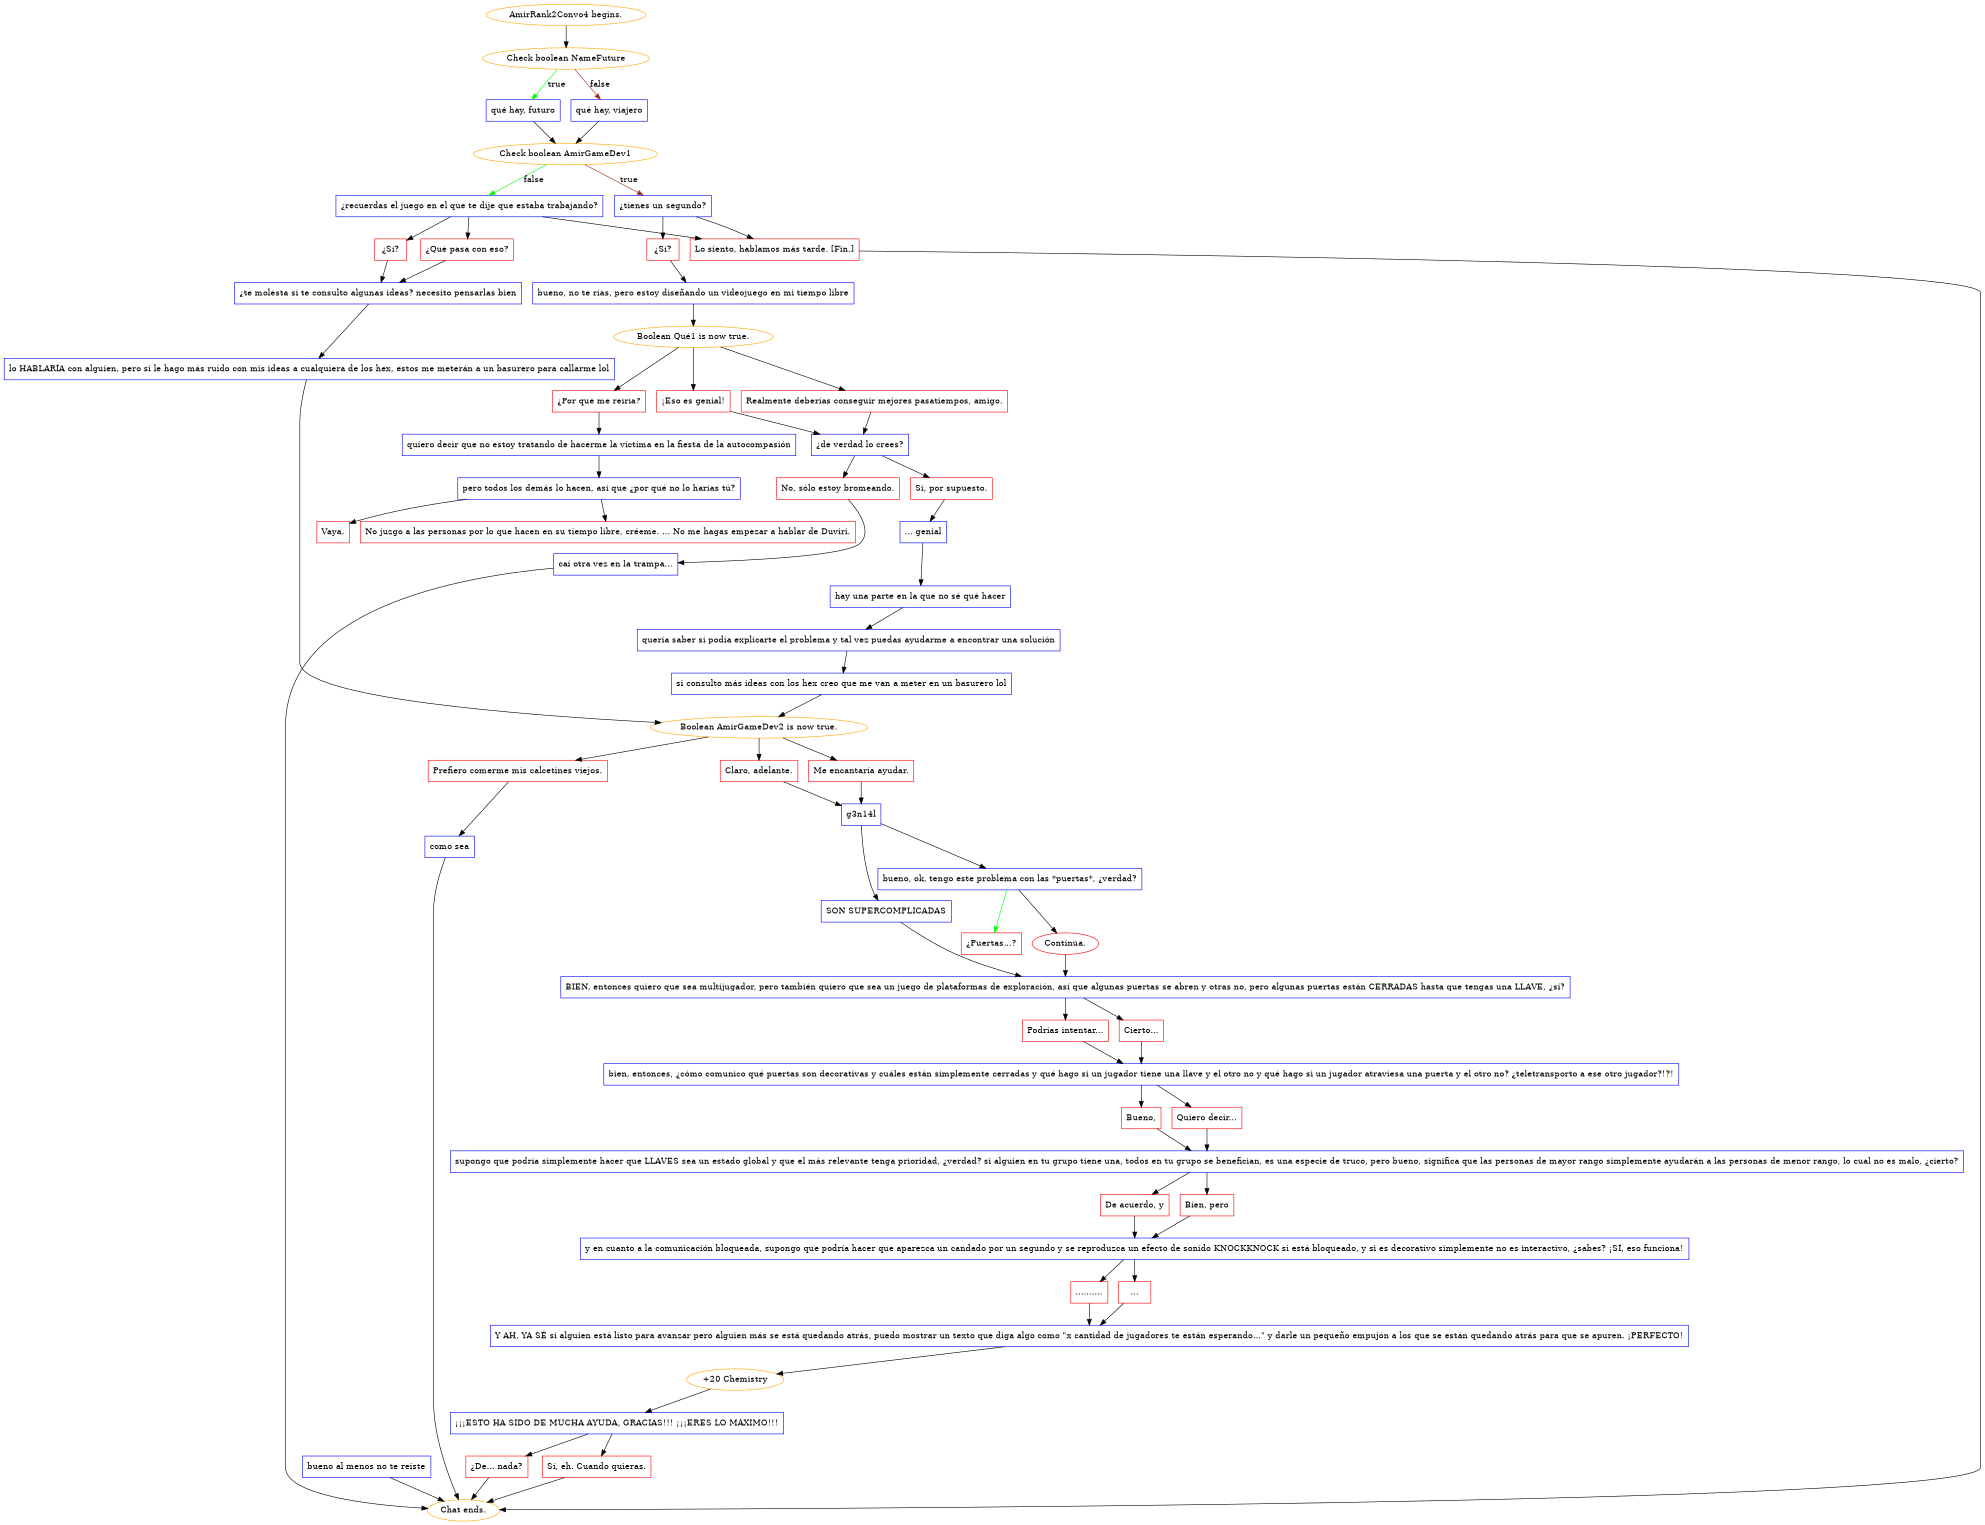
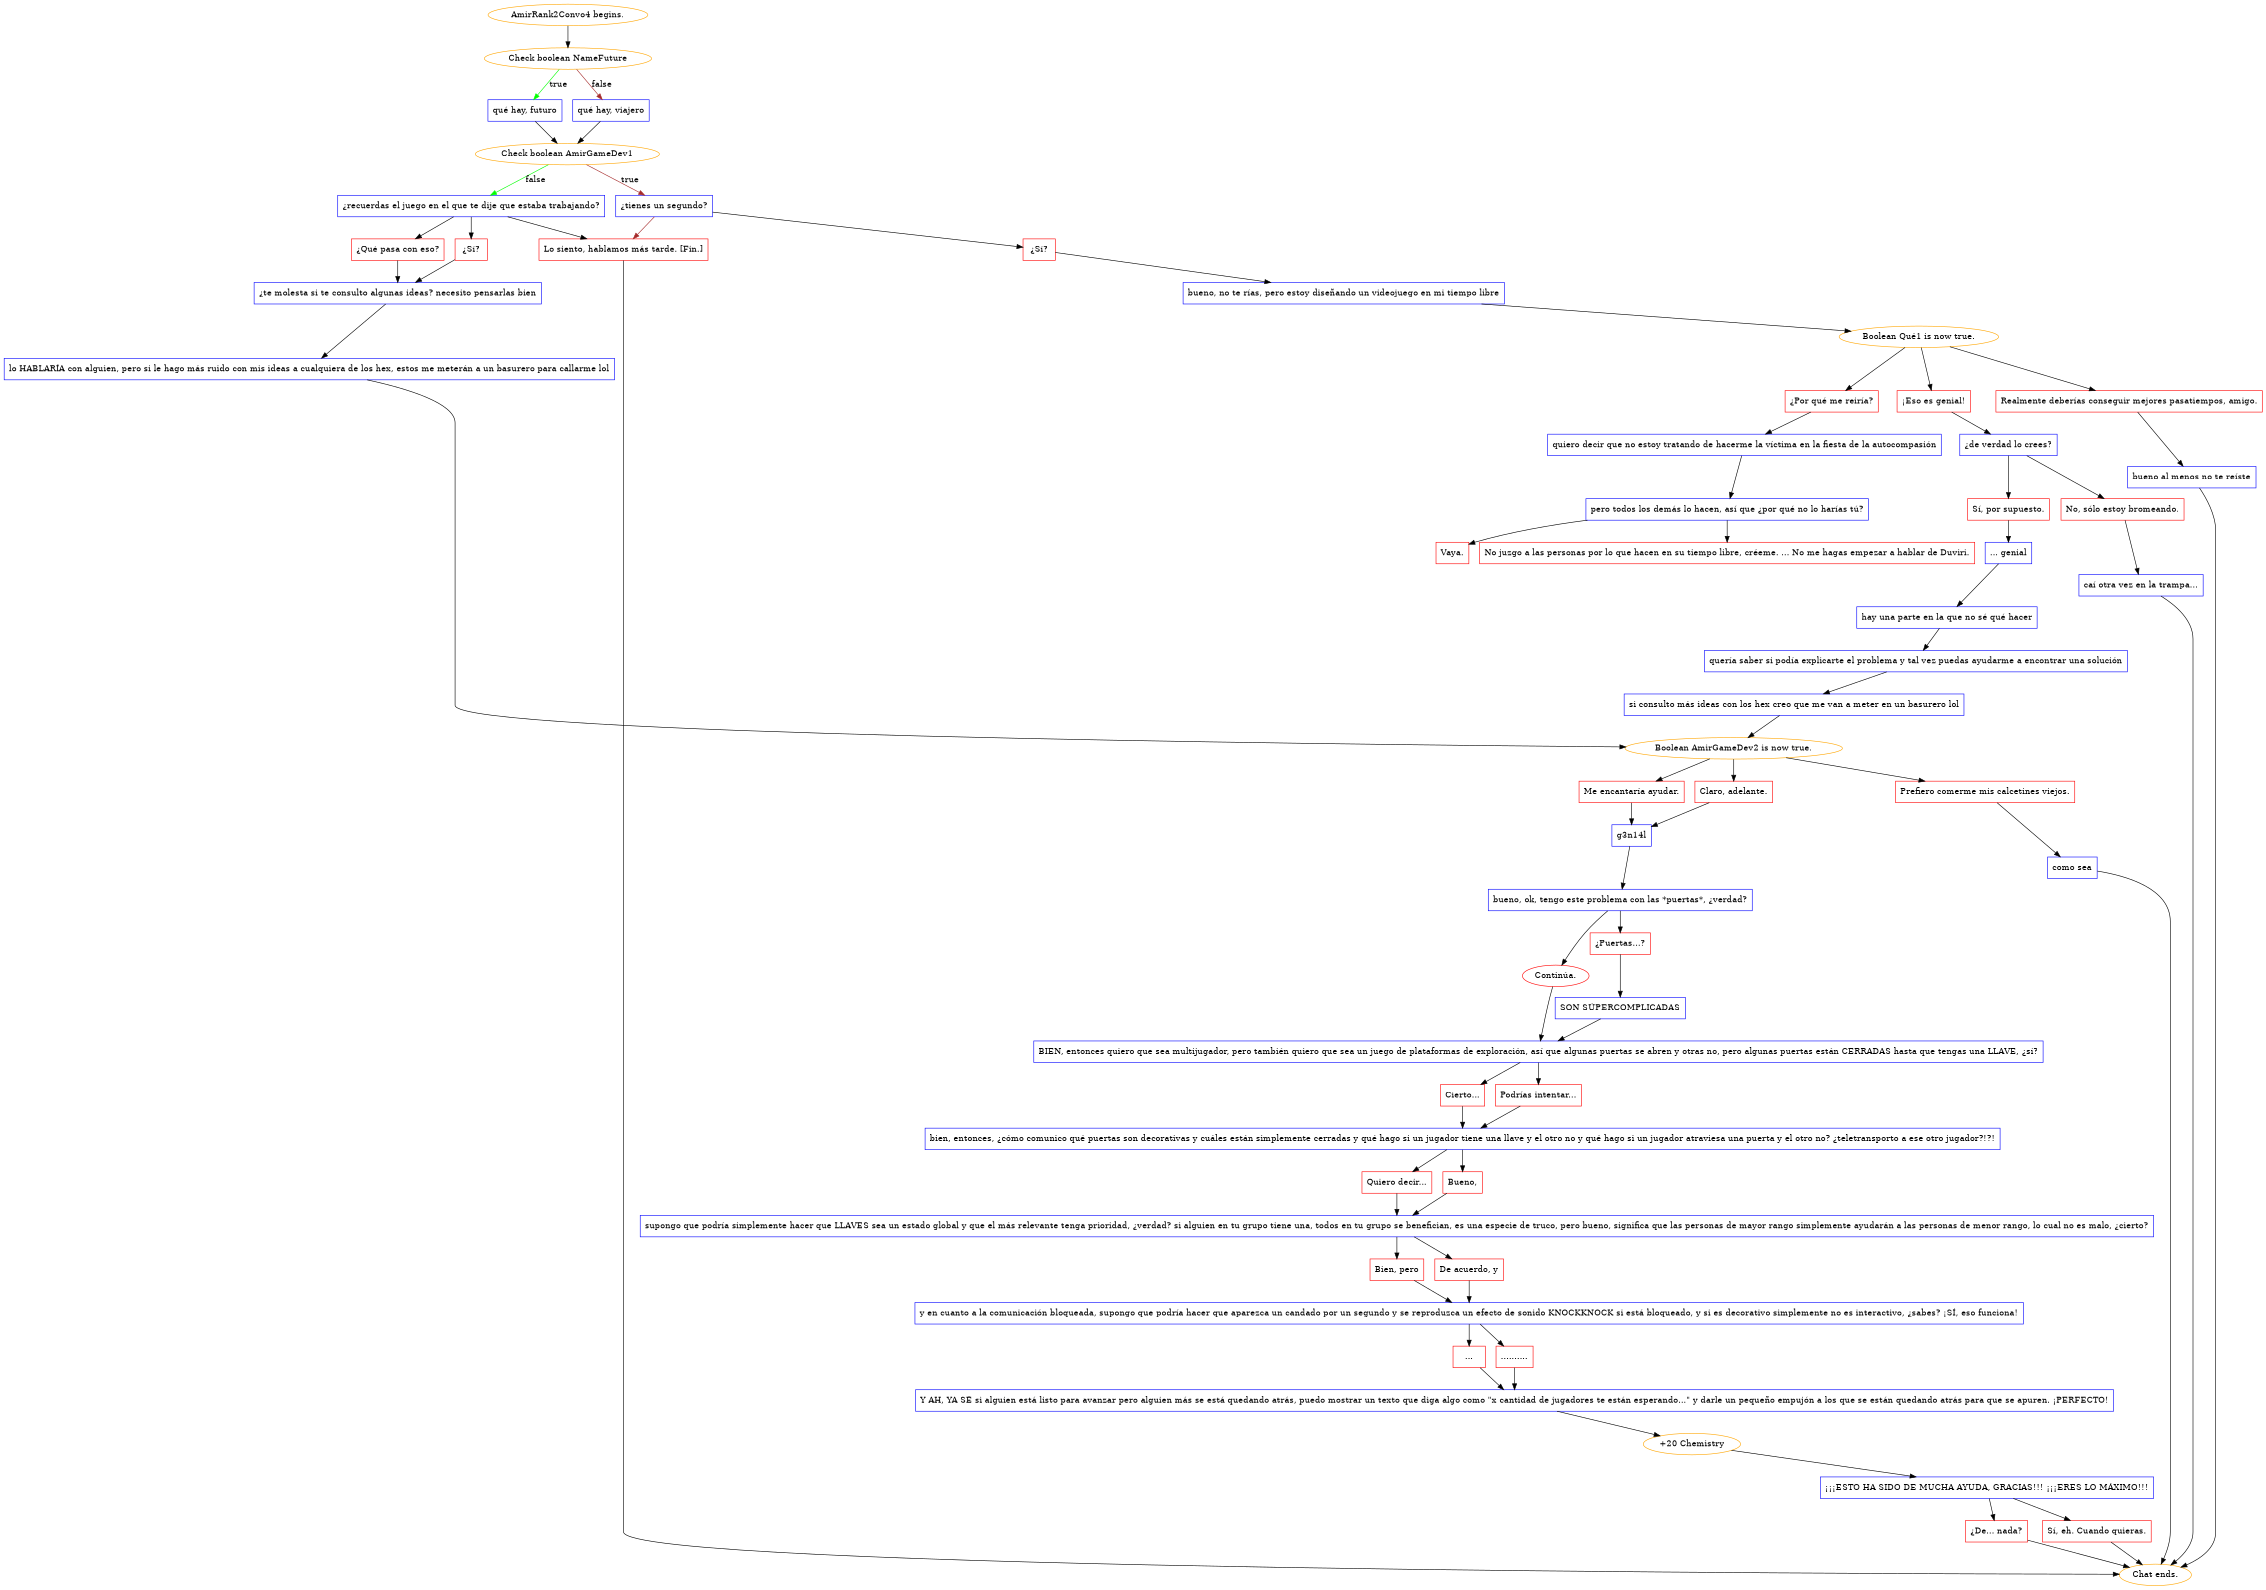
(722, 226) -> (646, 226)
(868, 420) -> (2158, 437)
(865, 861) -> (1620, 973)
(1002, 908) -> (1620, 919)
